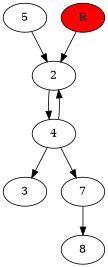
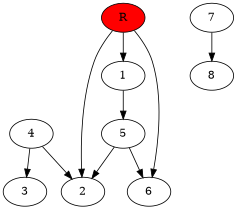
none -> (123, 76)
(49, 101) -> none
(67, 159) -> none
none -> (149, 192)
